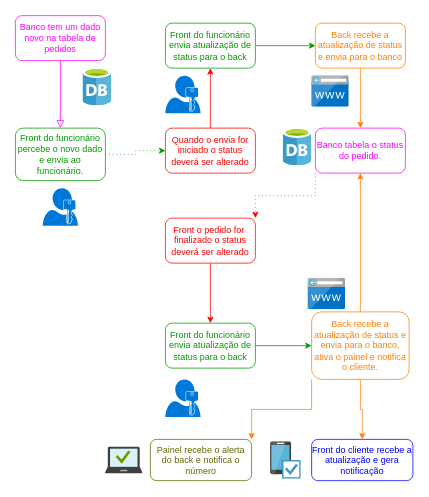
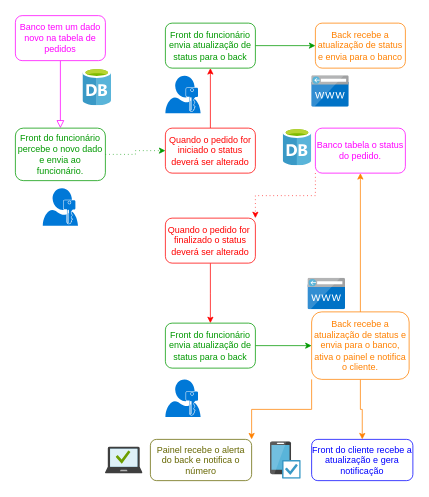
(360, 95) -> none
(210, 150) -> (210, 150)
(210, 240) -> (210, 240)
